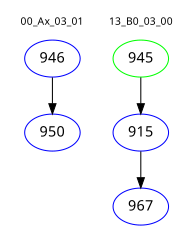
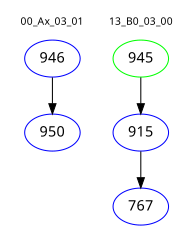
(141, 207) -> (141, 207)
